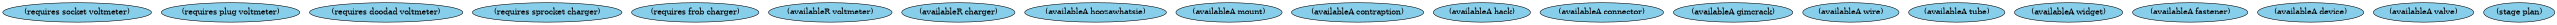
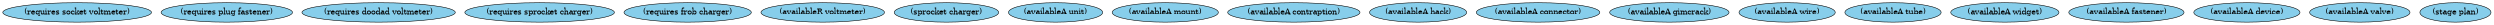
(231, 12) -> (227, 12)
(958, 12) -> (946, 12)
none -> (1056, 12)
(1096, 12) -> none
